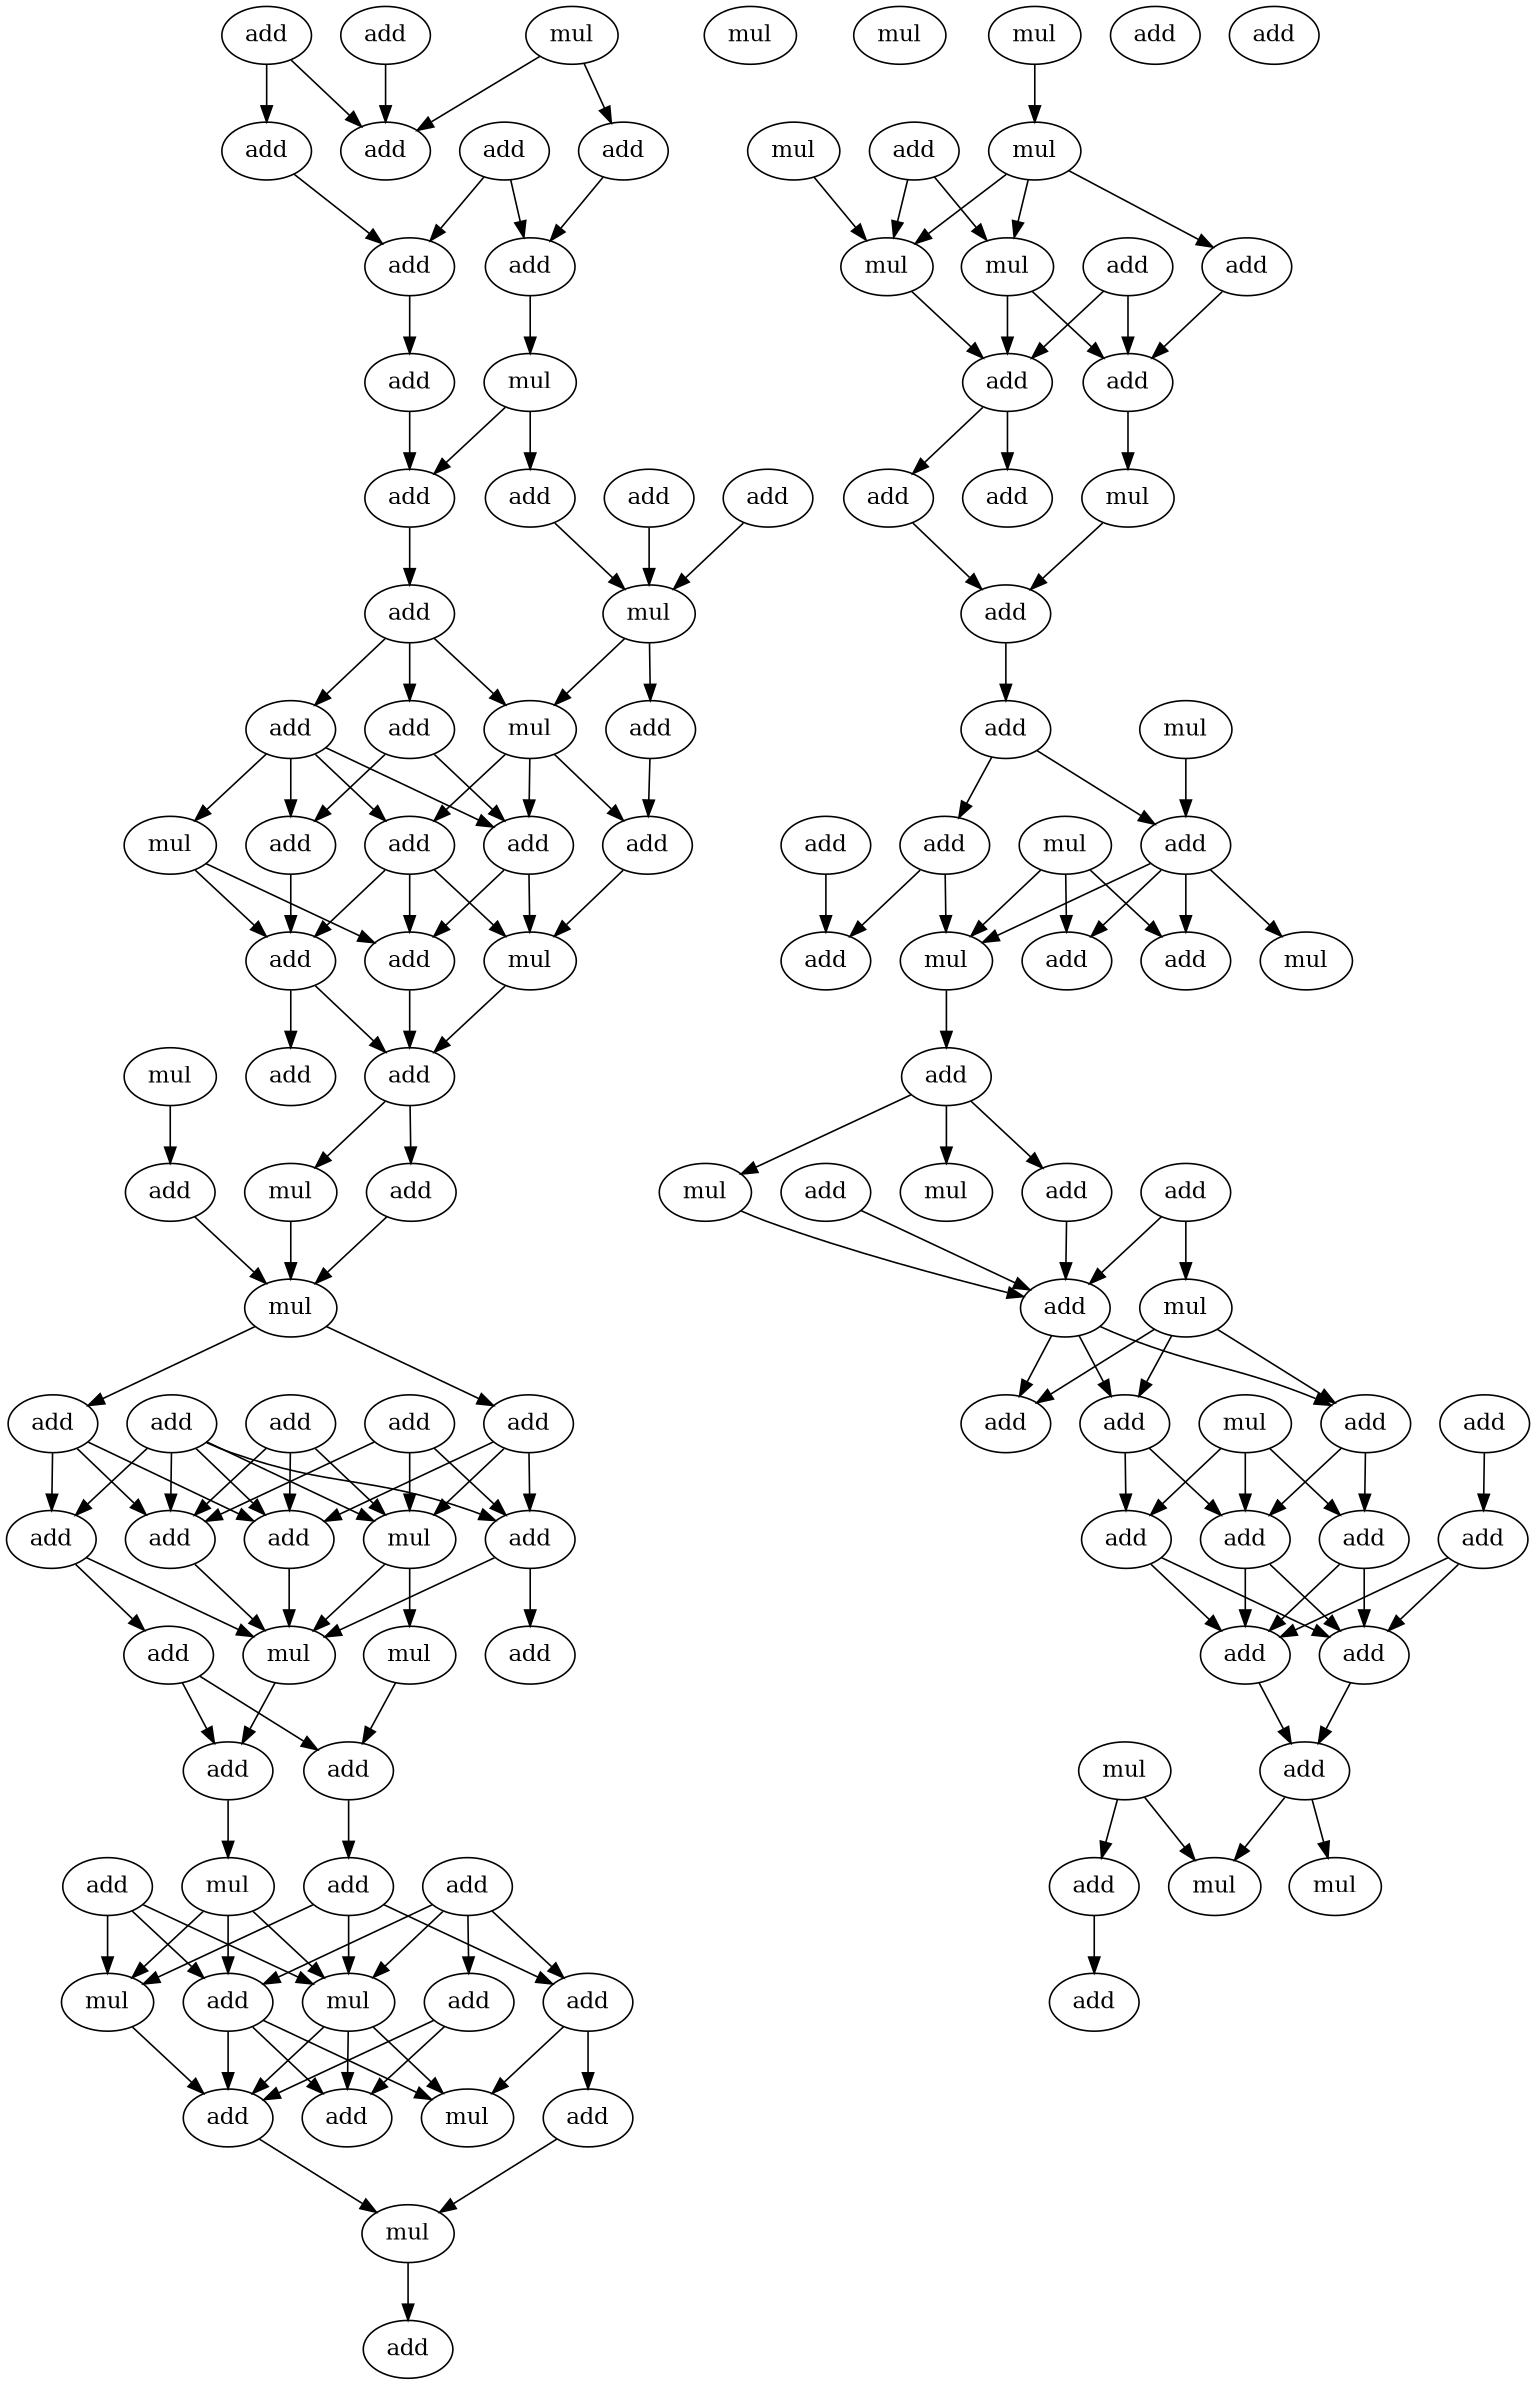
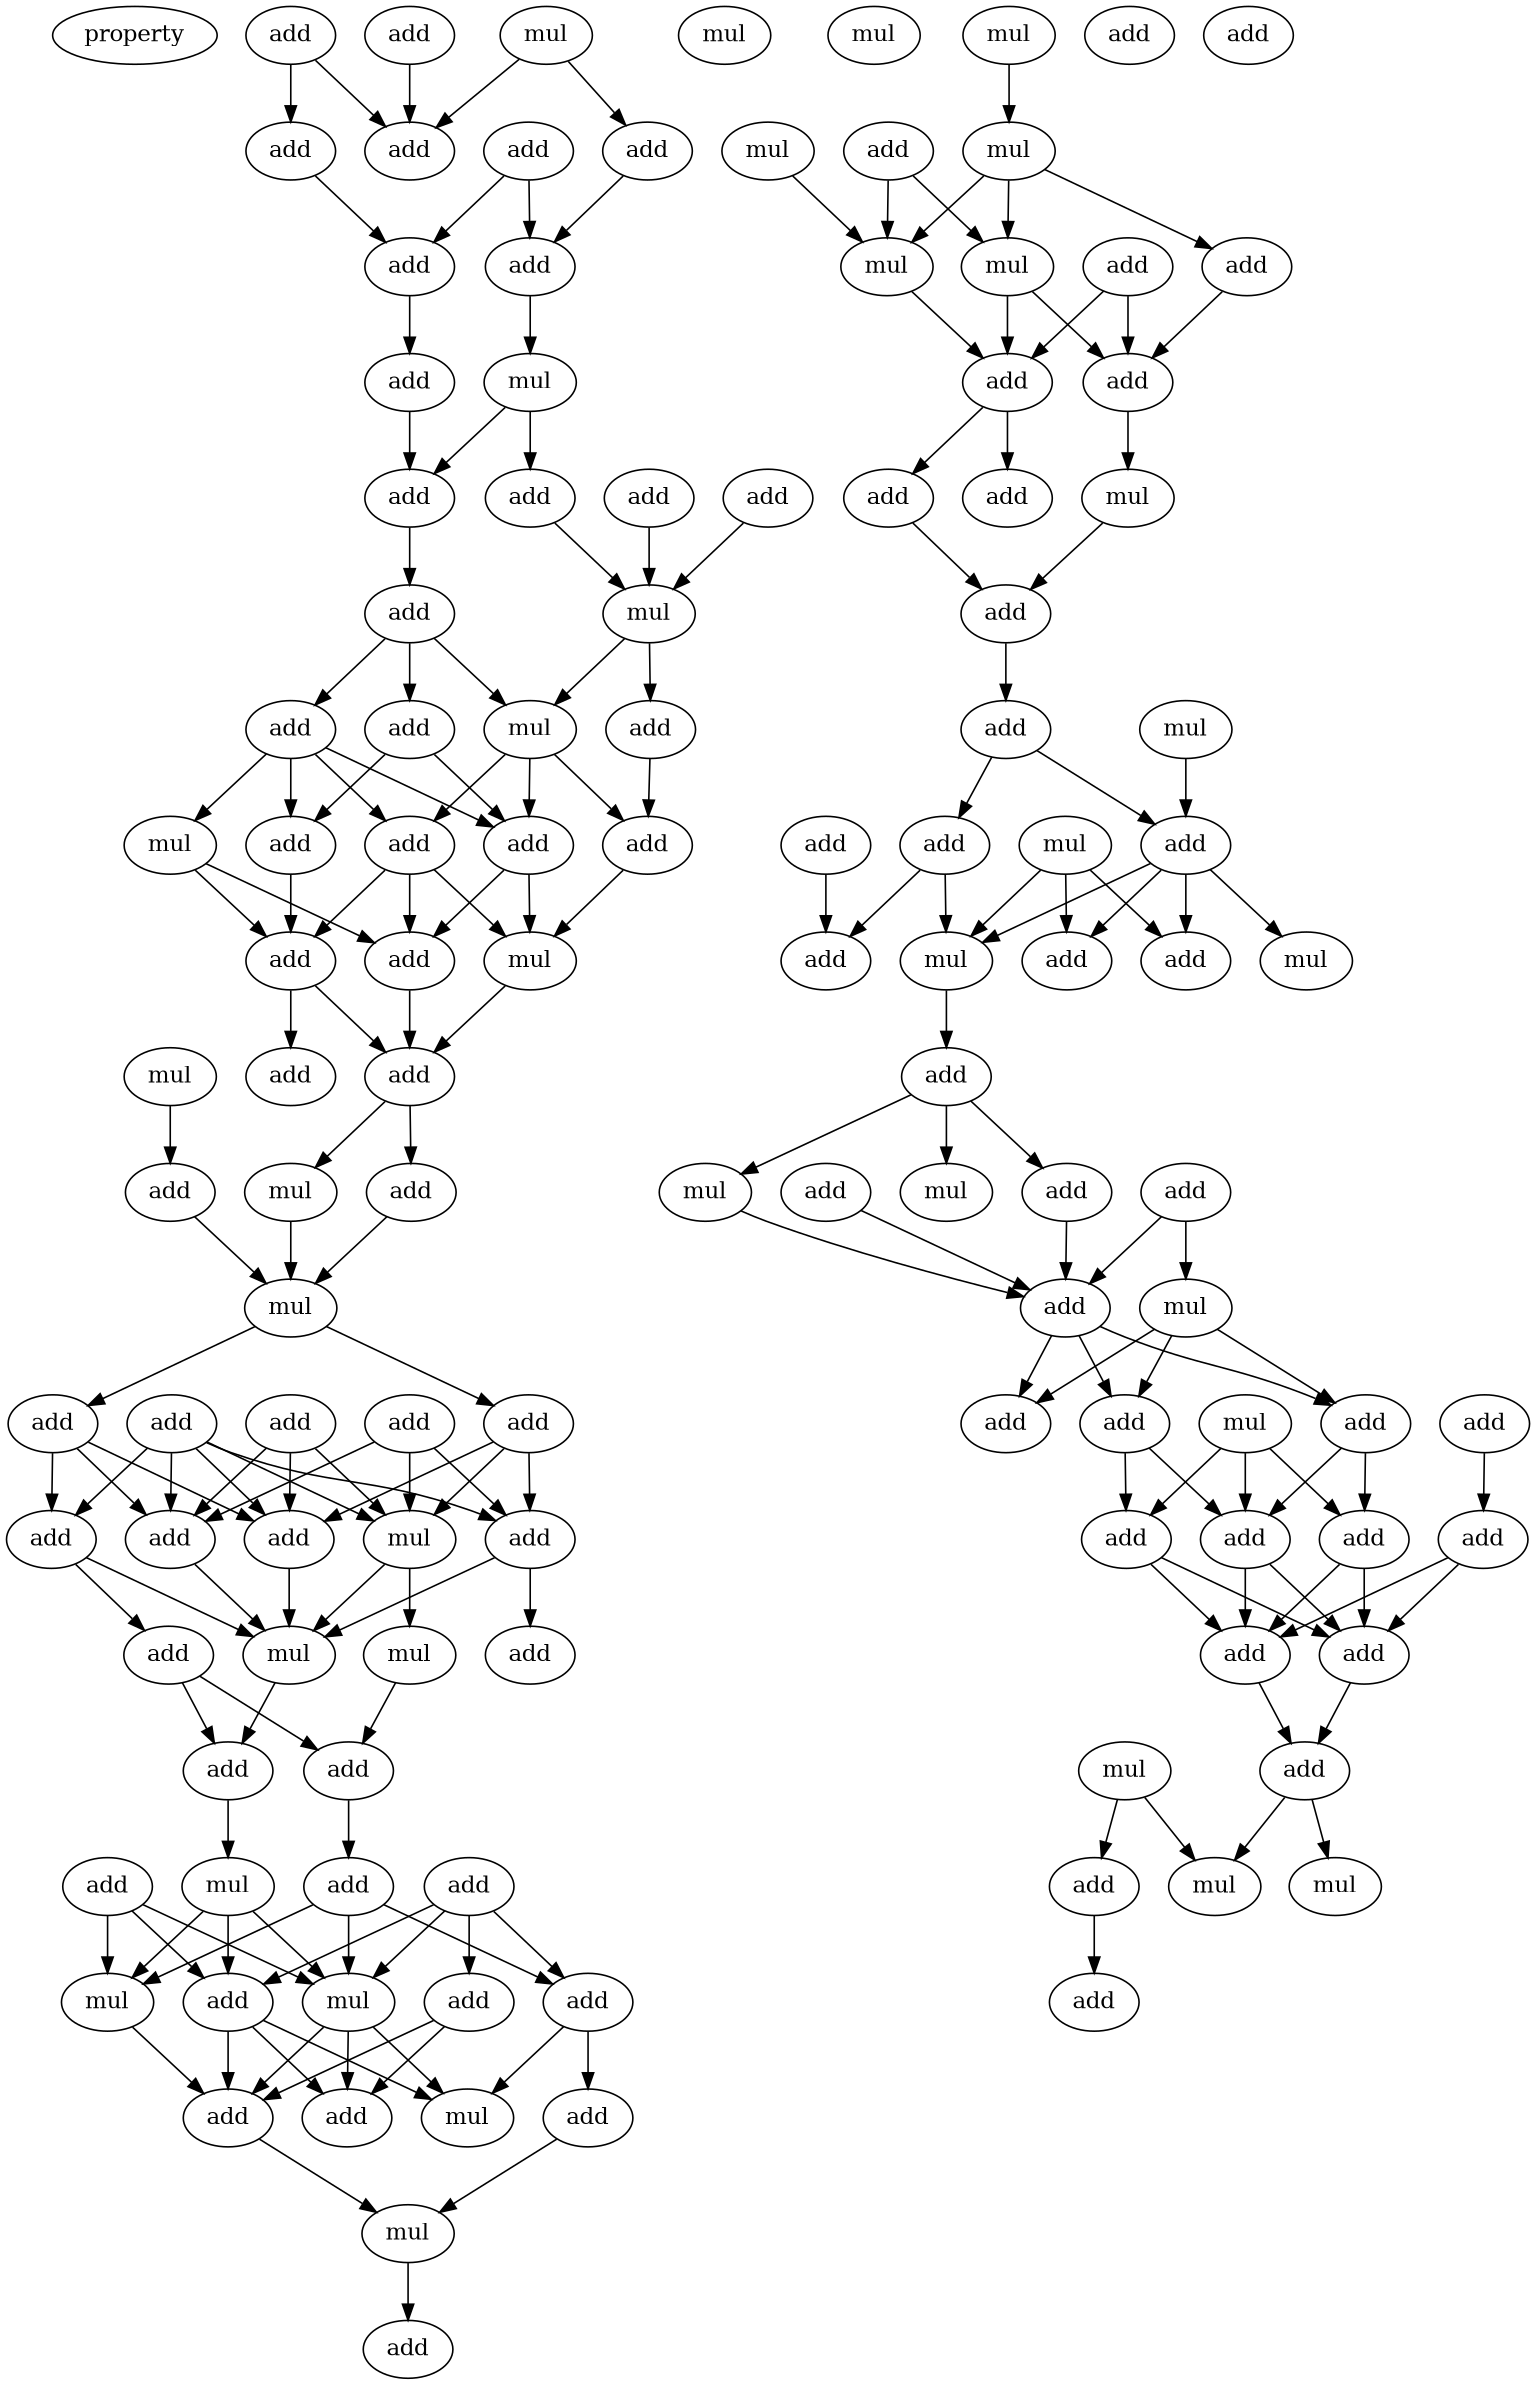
none -> (135, 35)
